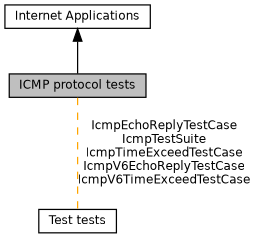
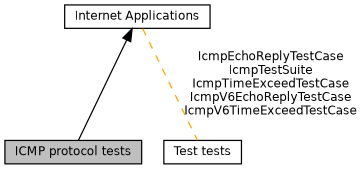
(78, 153) -> (170, 84)
